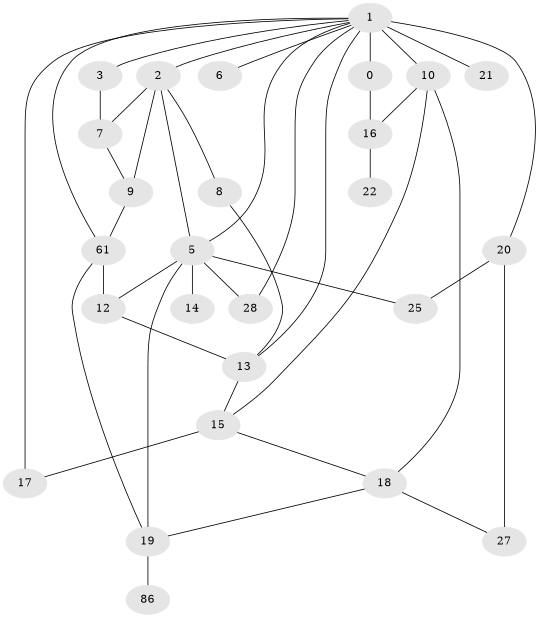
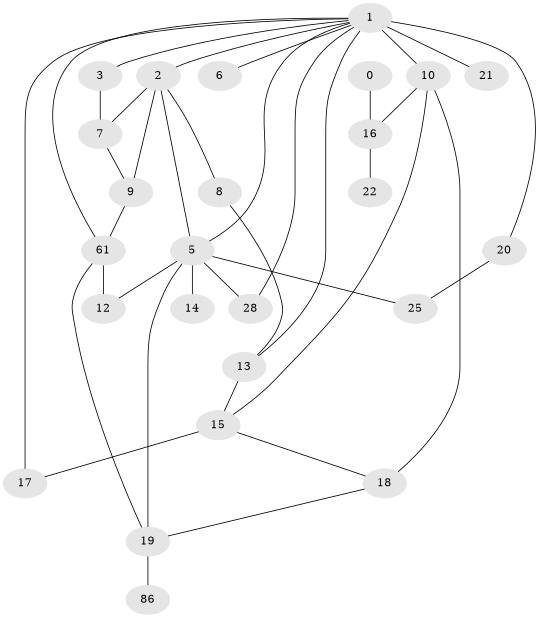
(370, 47) -> none
(174, 338) -> none
(504, 542) -> none
